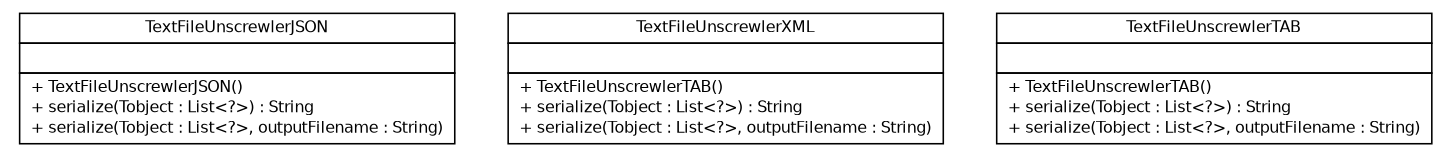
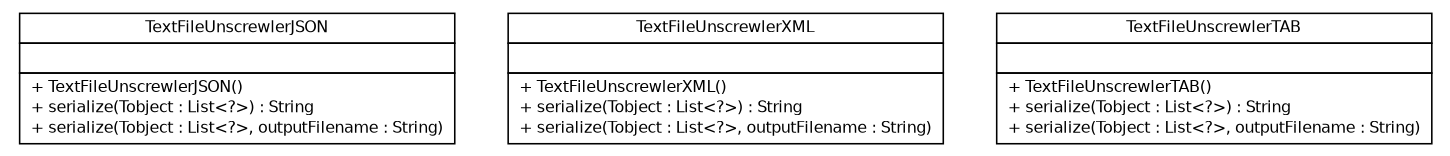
(621, 87) -> (624, 87)
